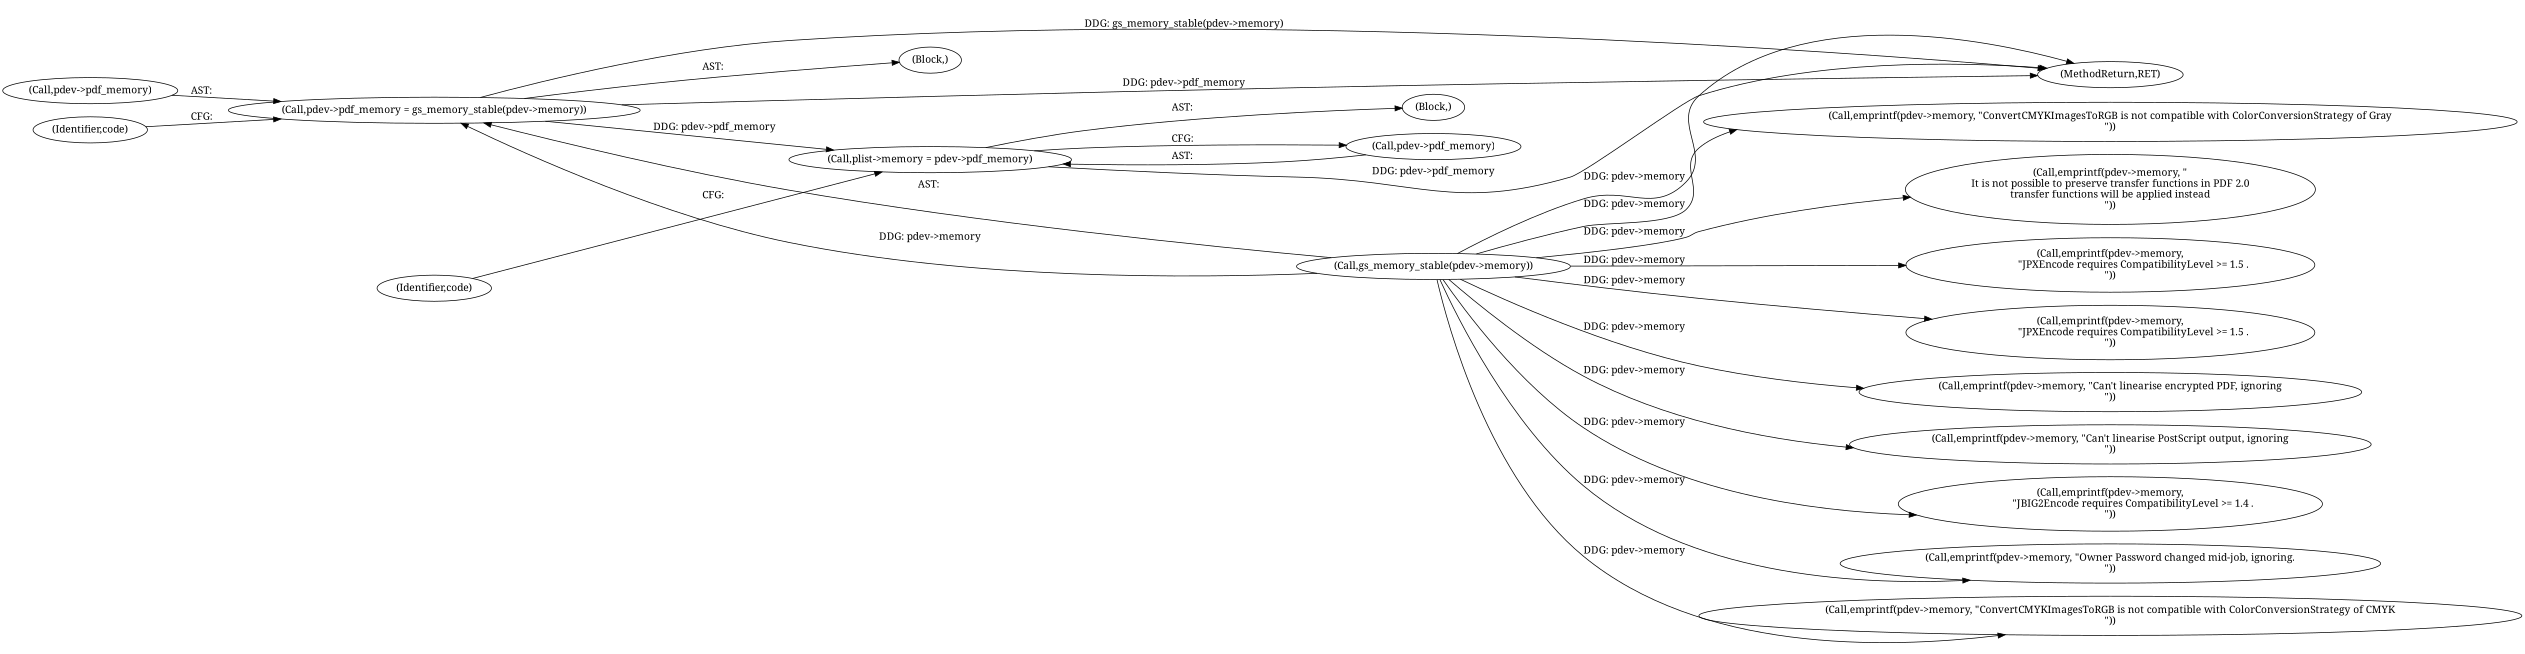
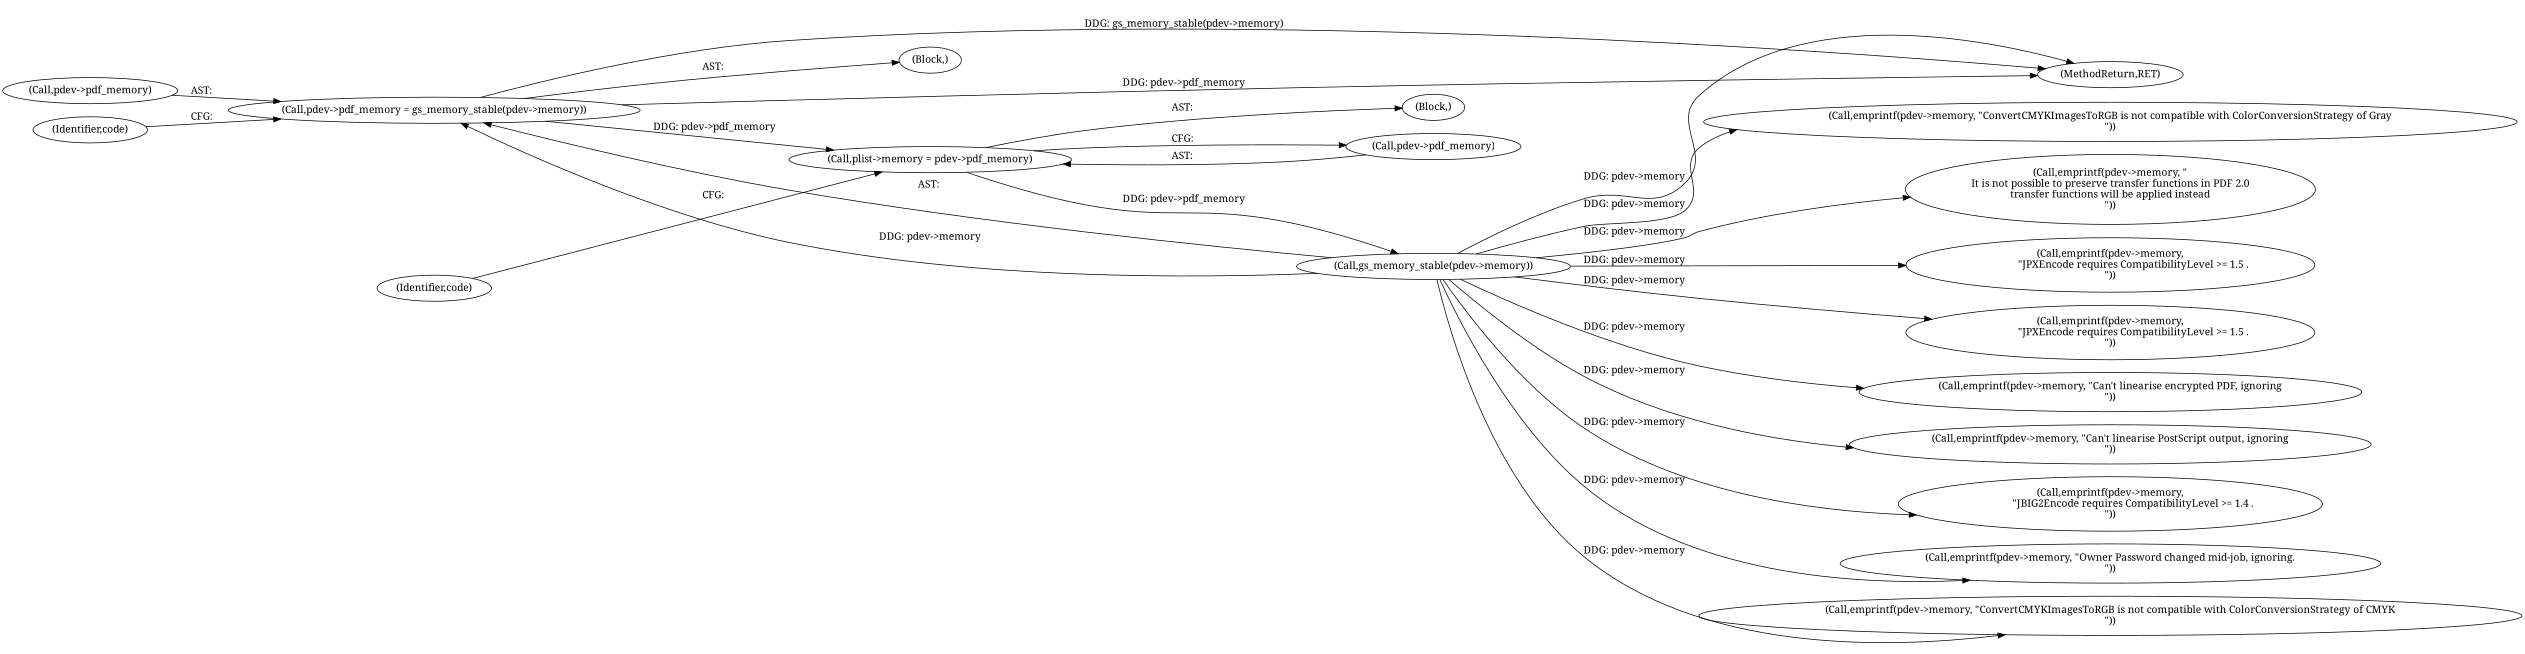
(1557, 180) -> (1179, 213)
